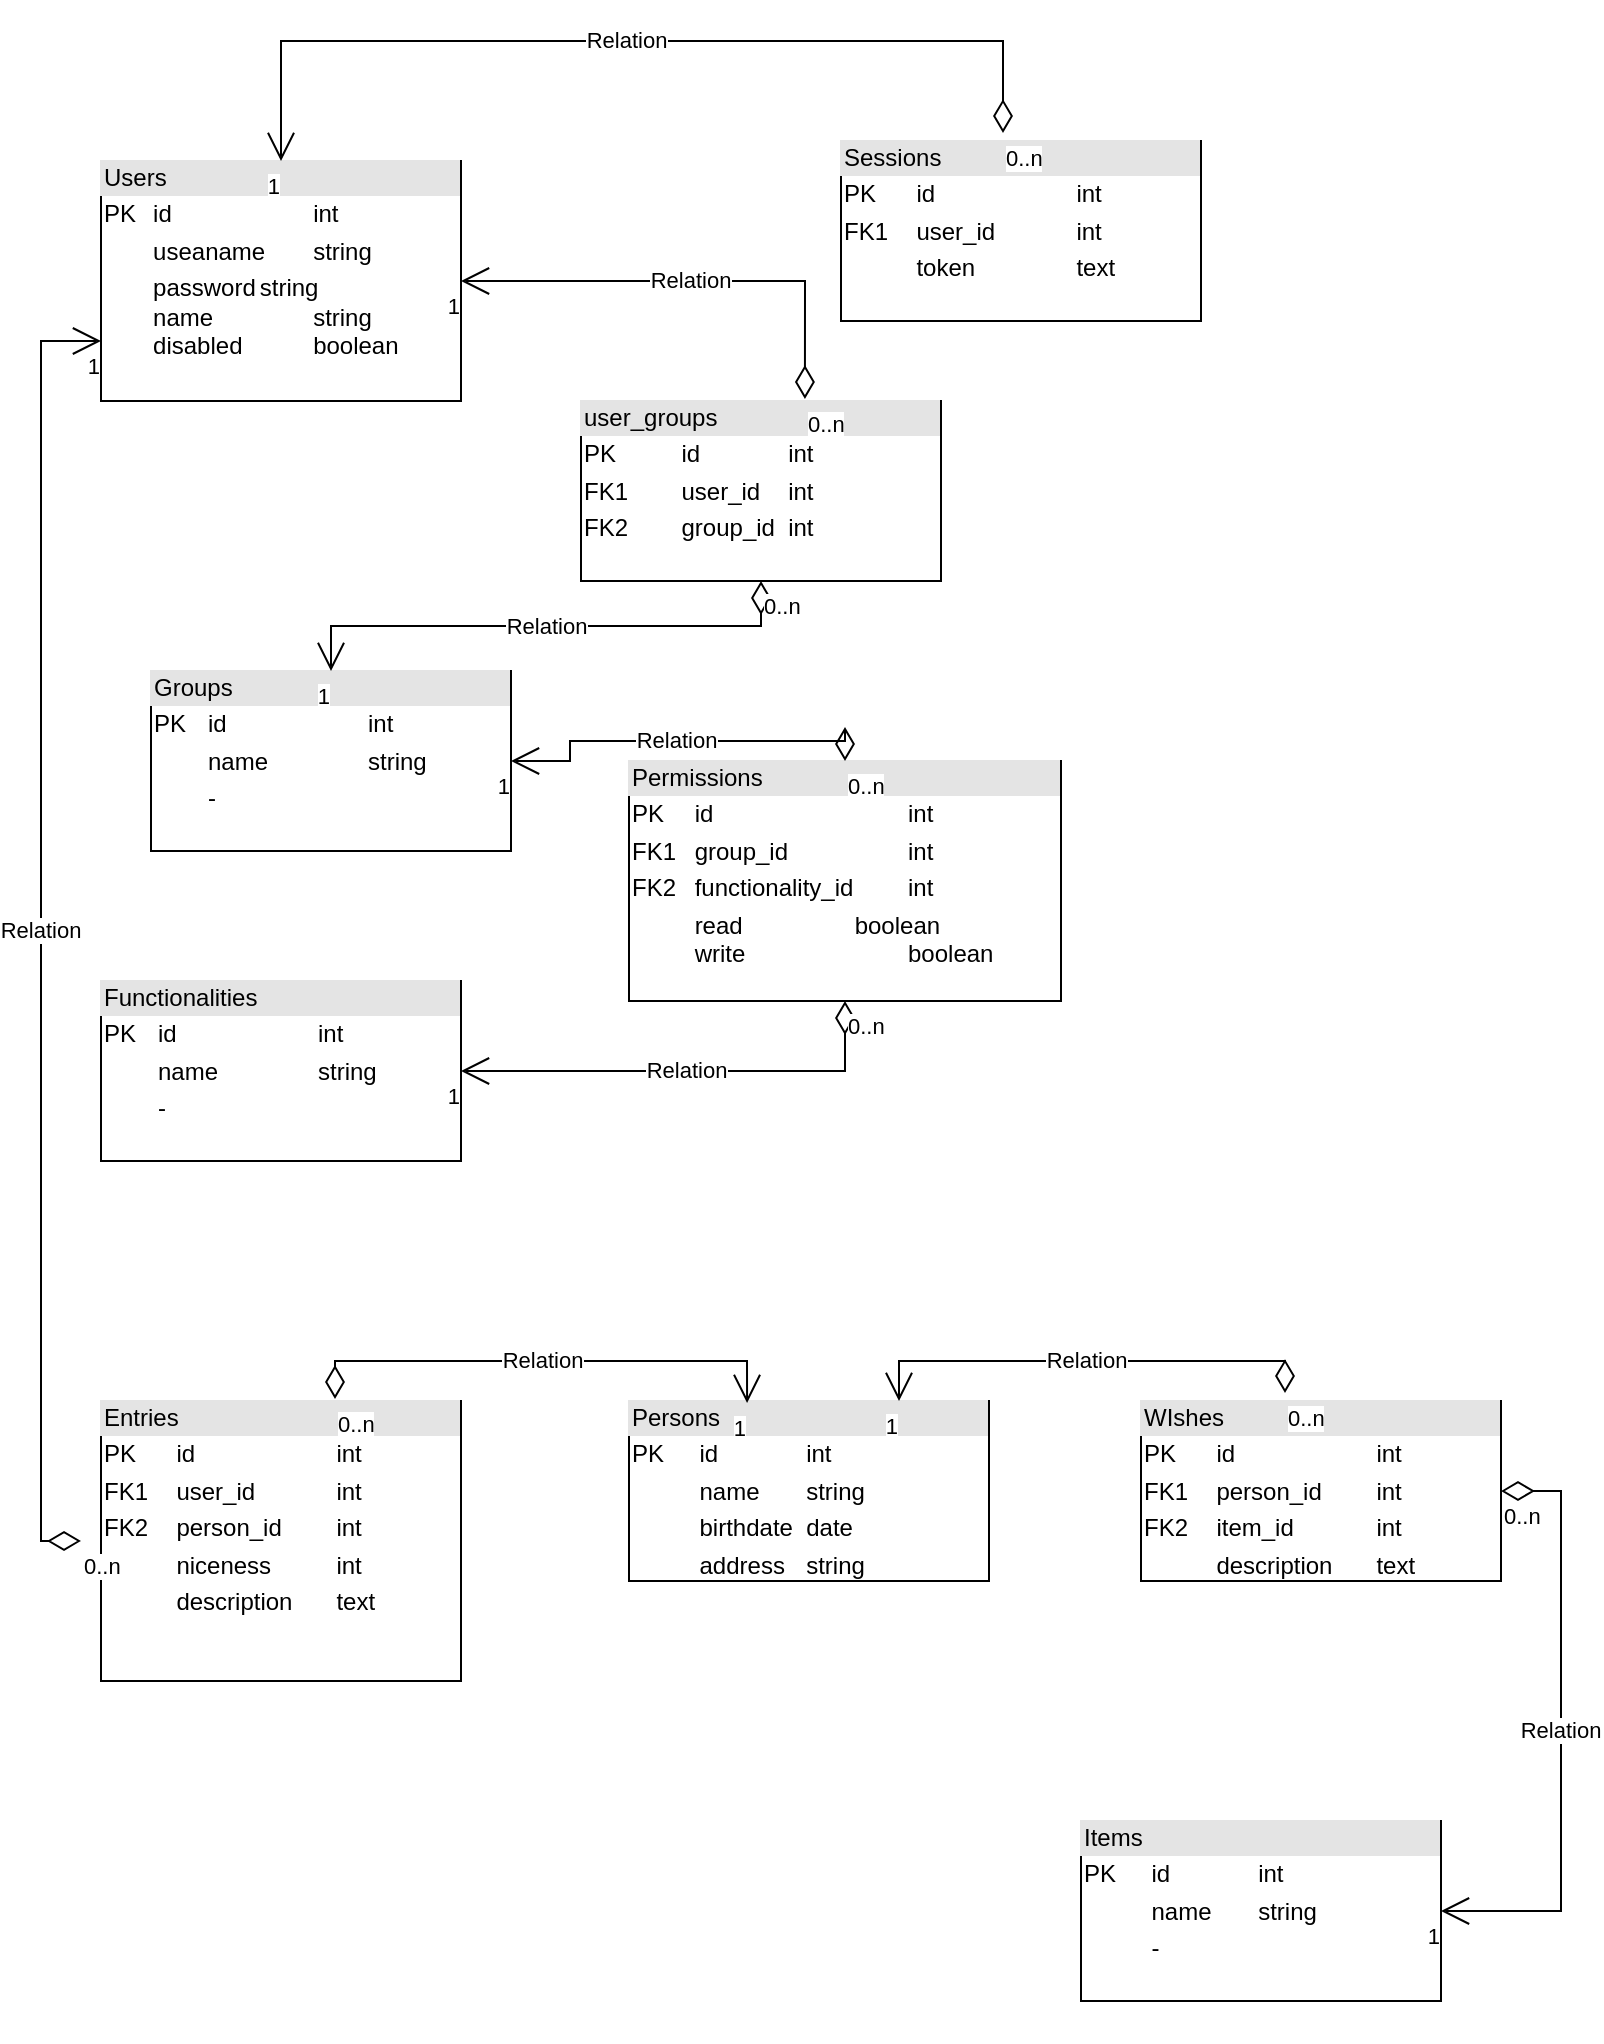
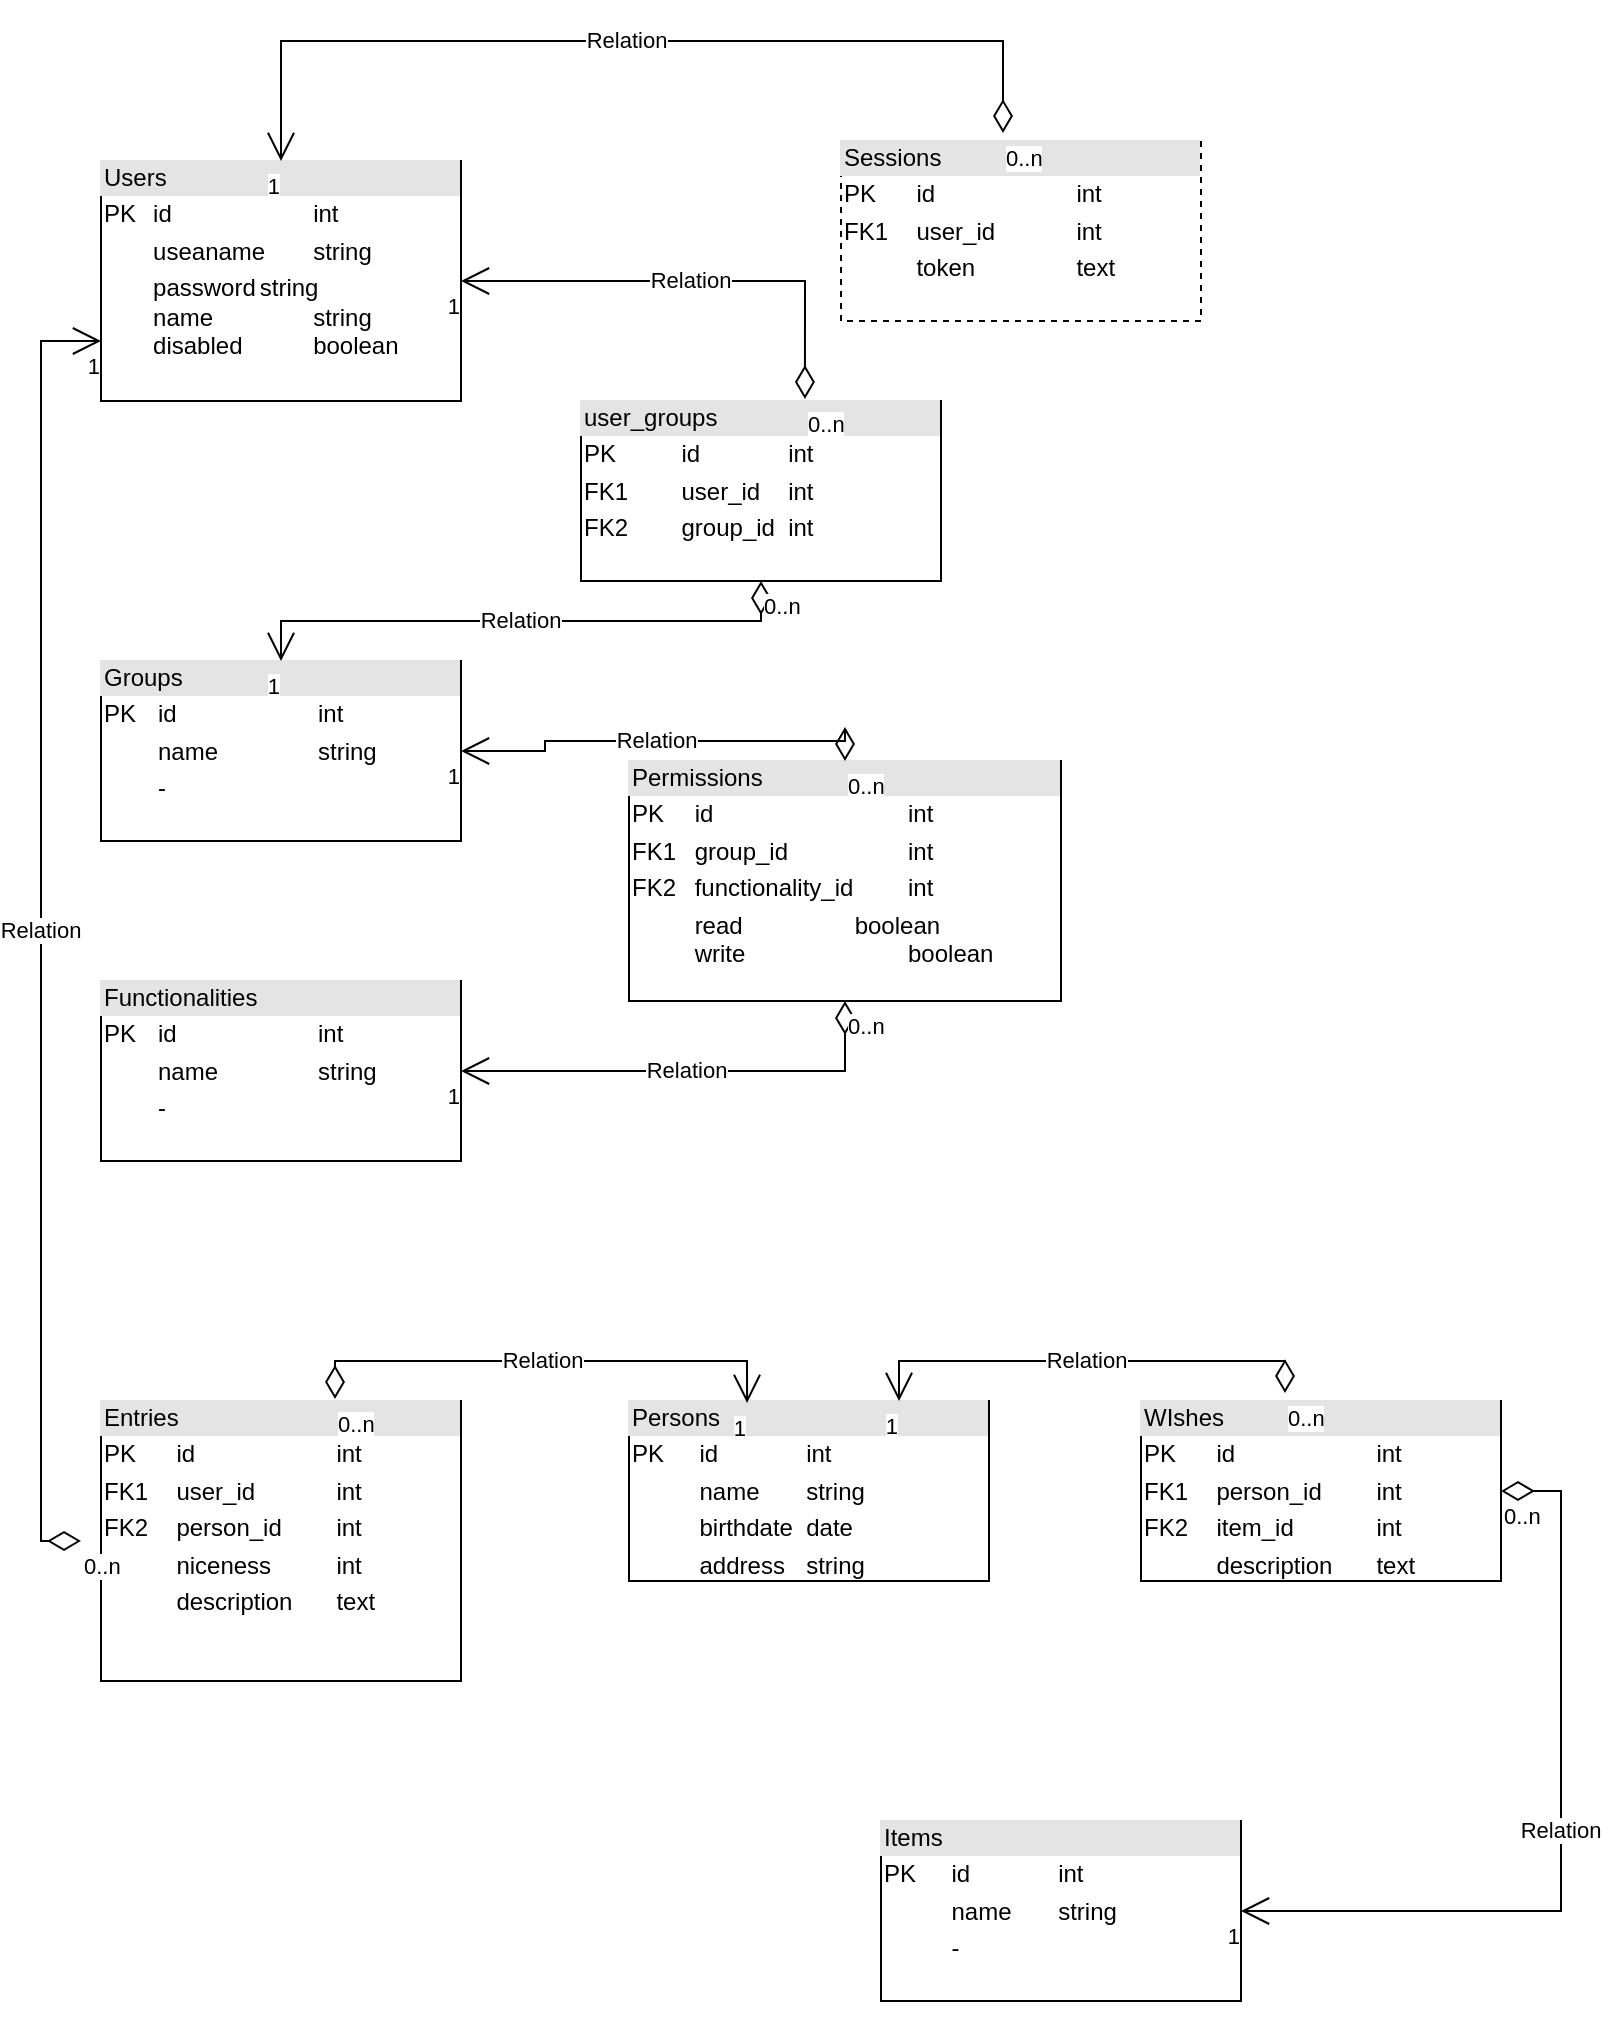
(1021, 231) -> (1021, 231)
(331, 761) -> (281, 751)
(1261, 1911) -> (1061, 1911)
